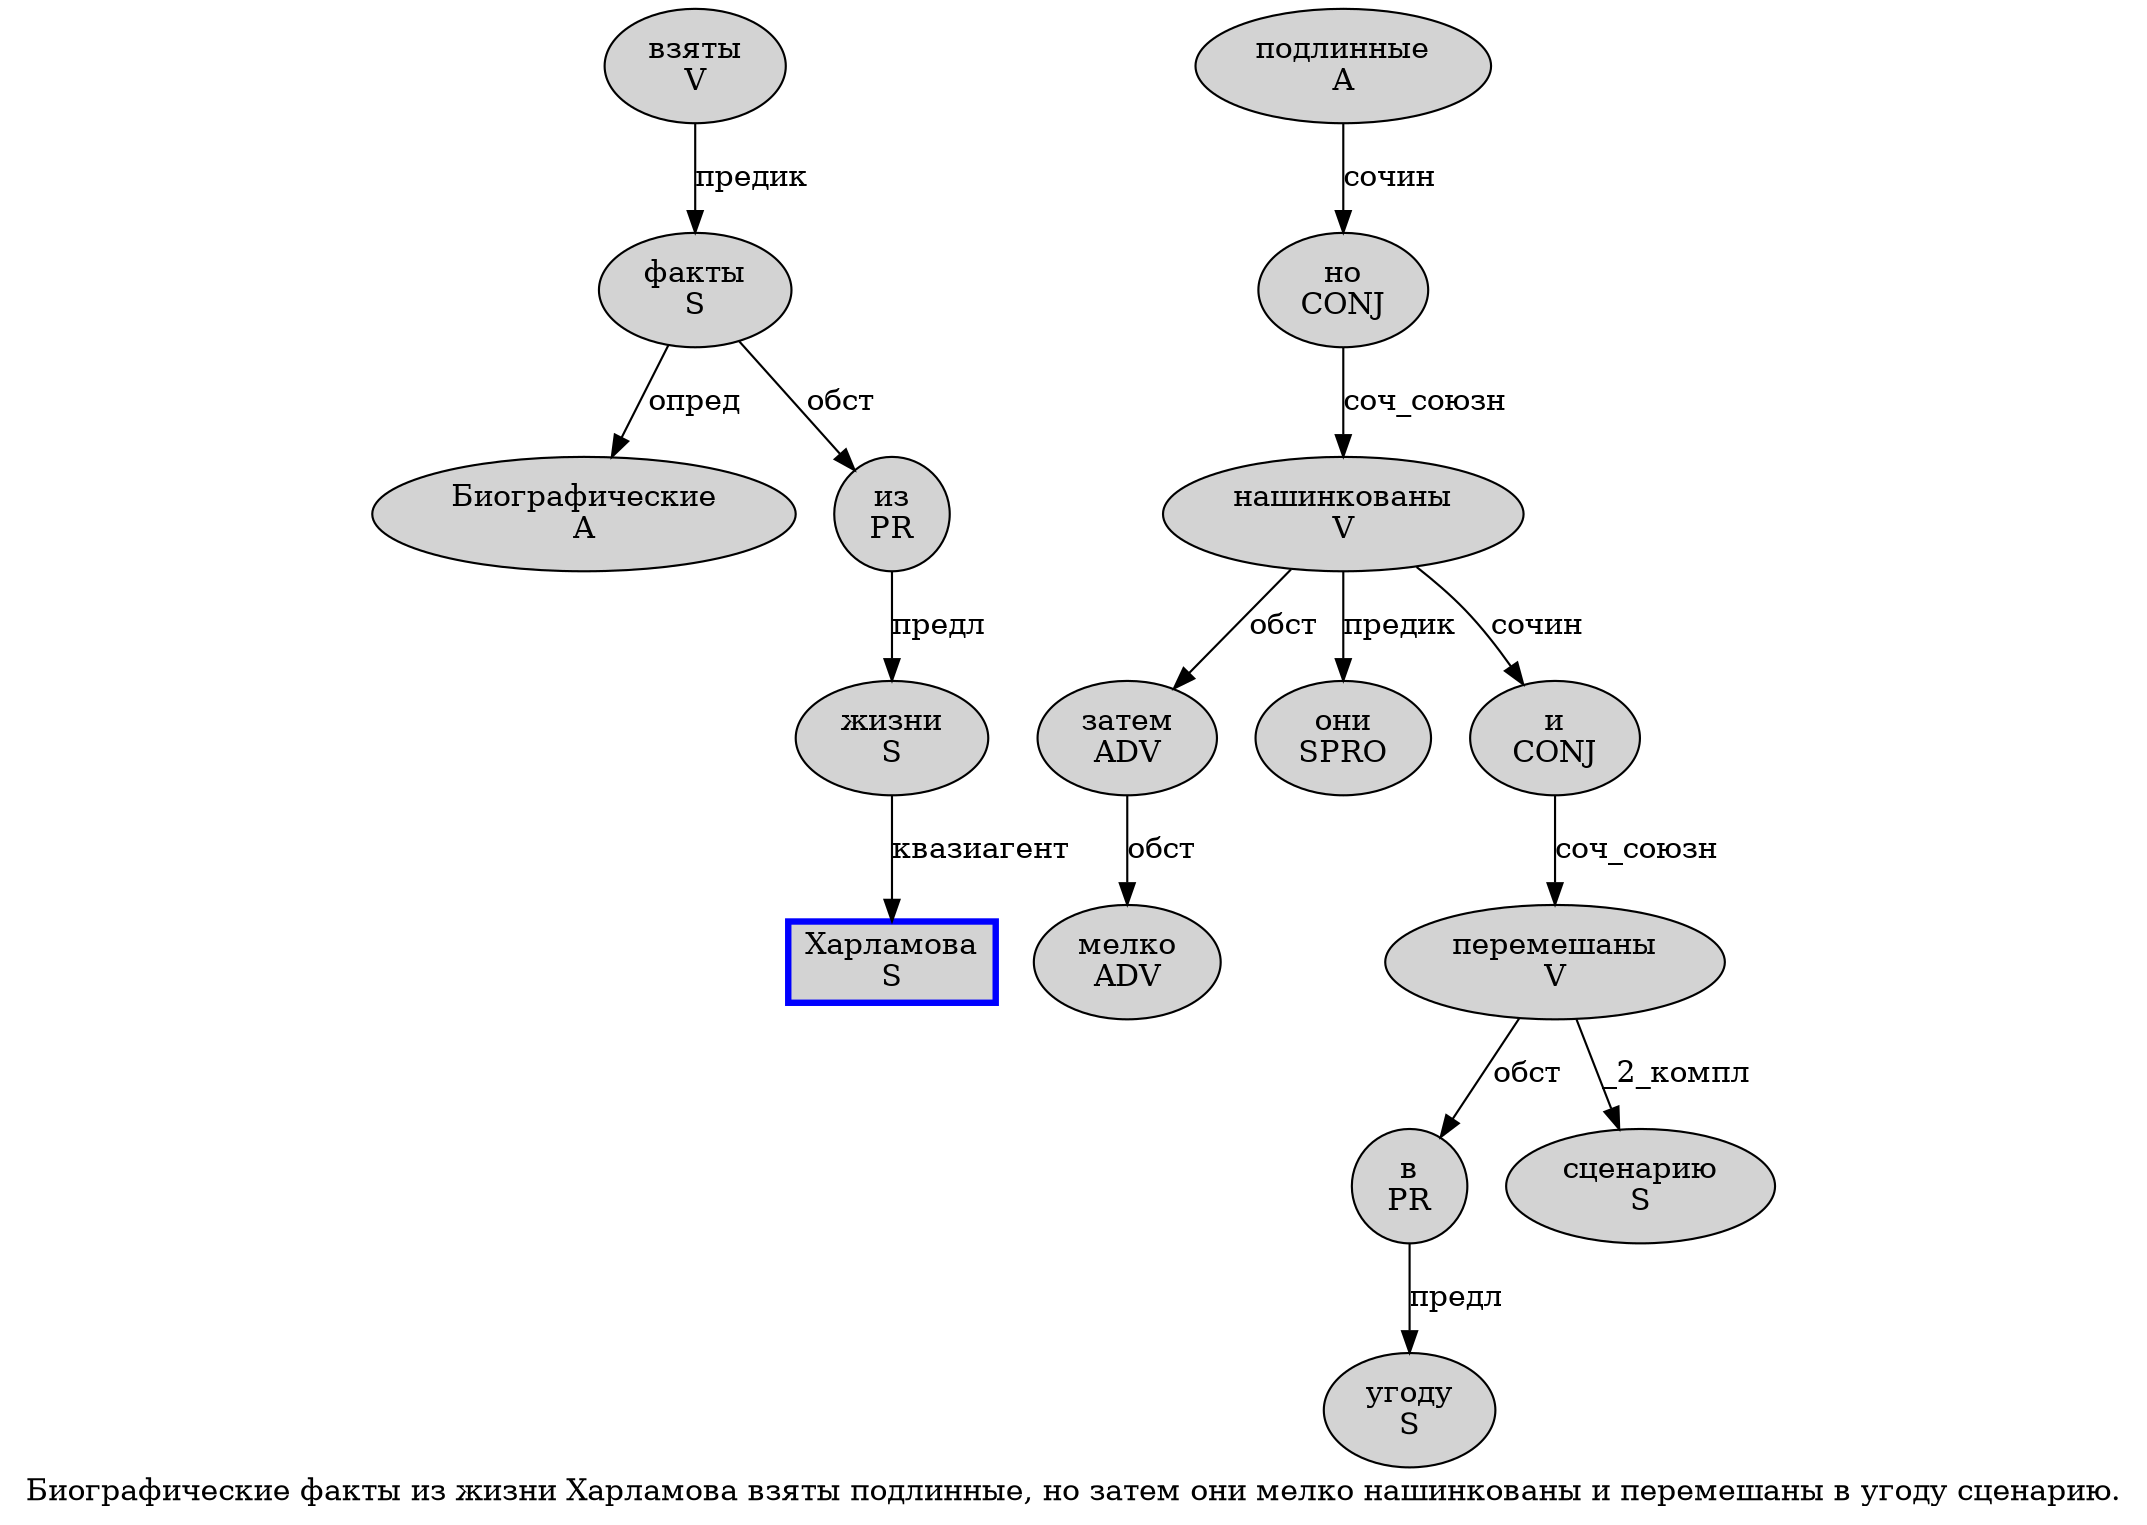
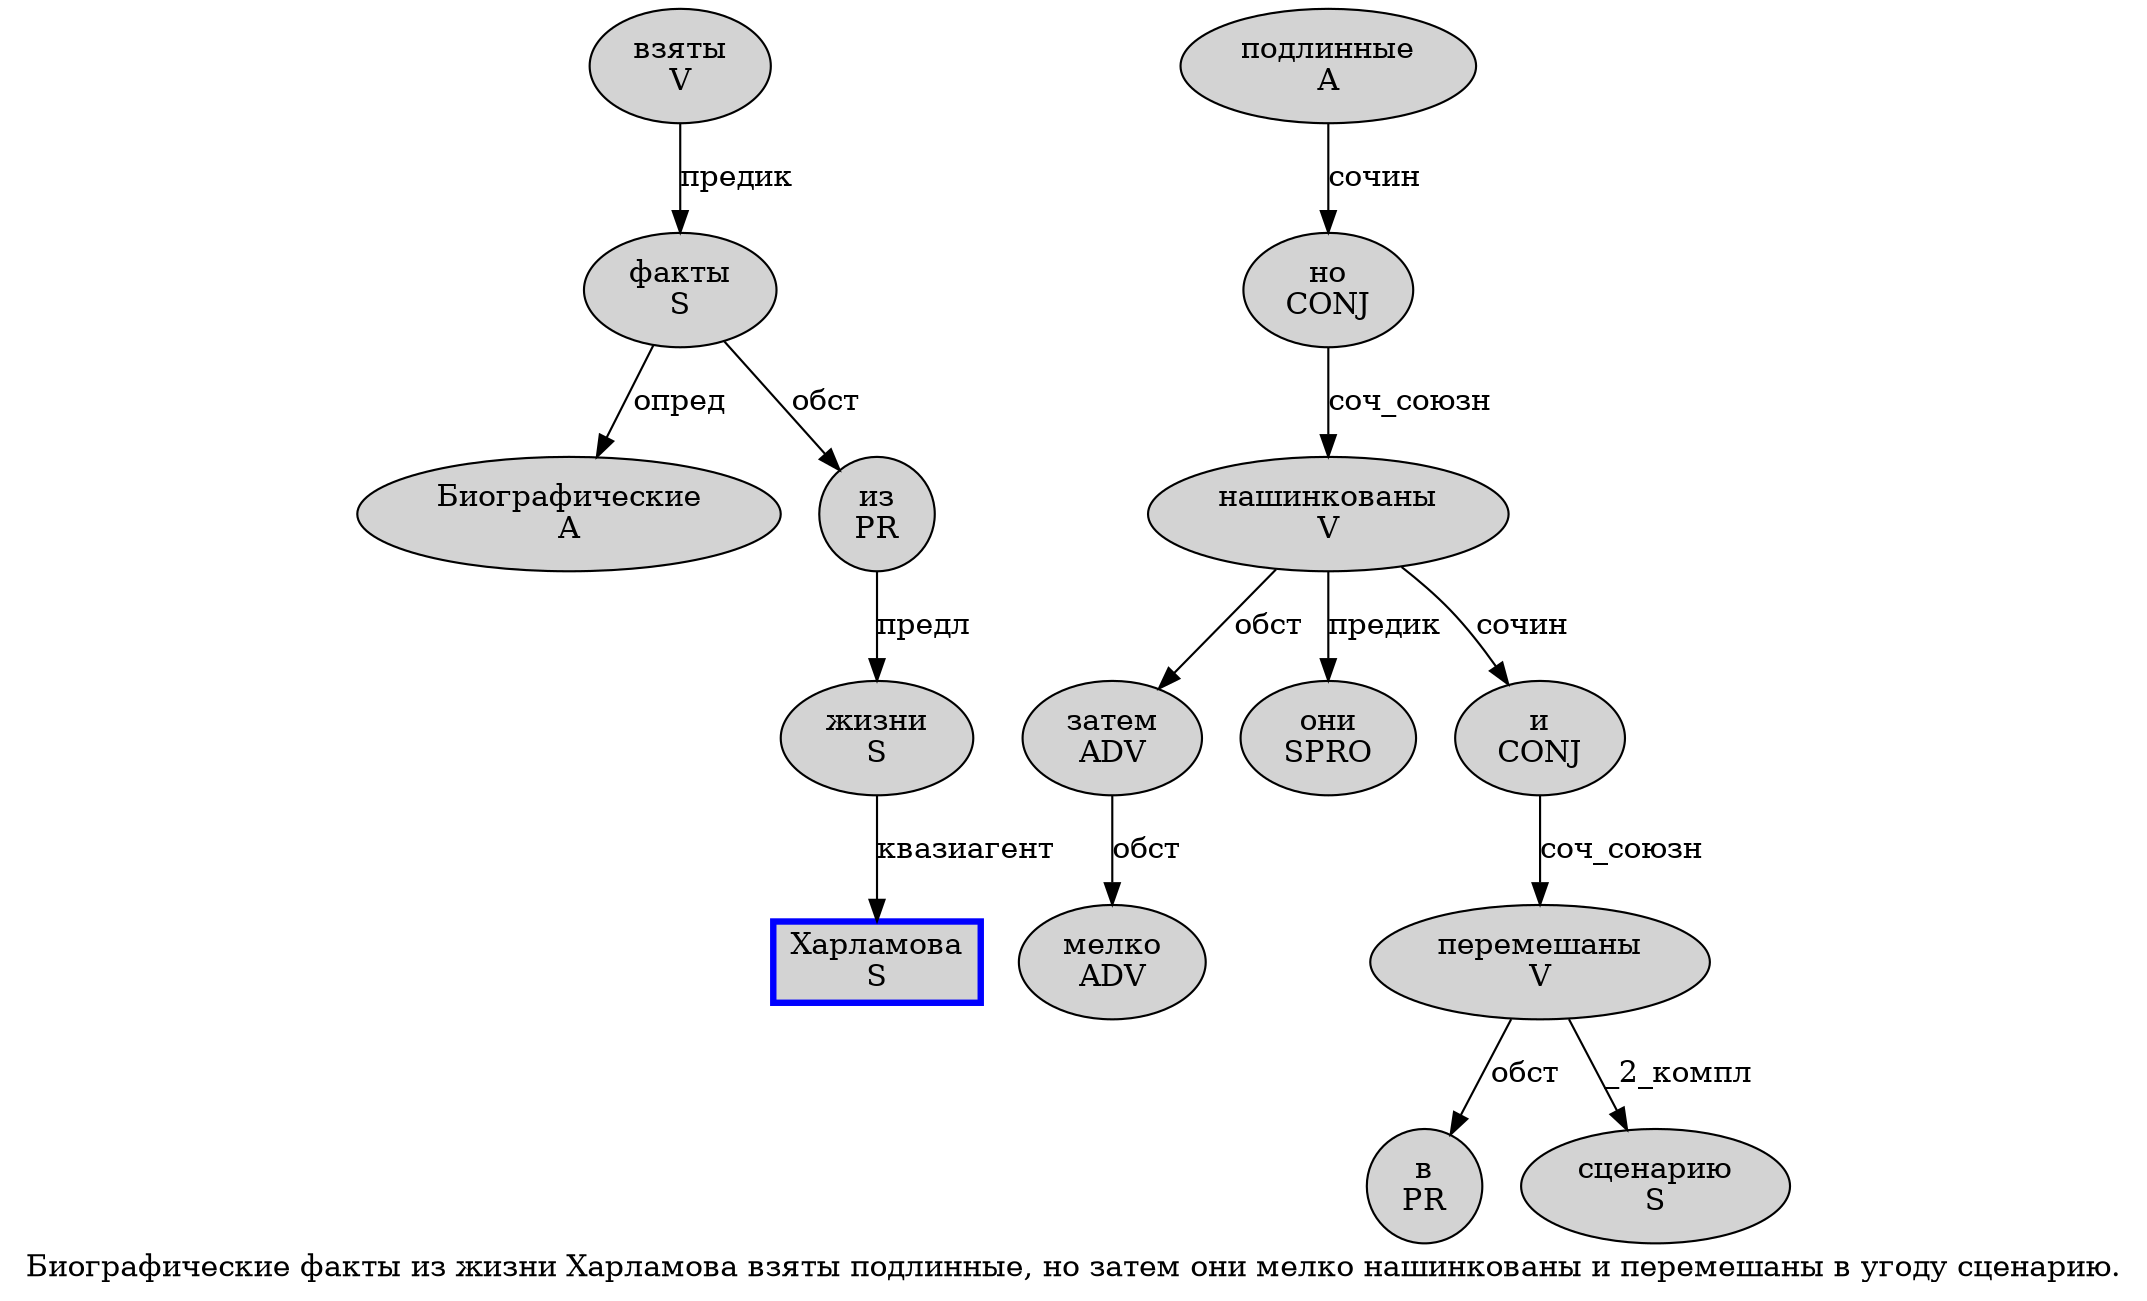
(1410, 1410) -> none
